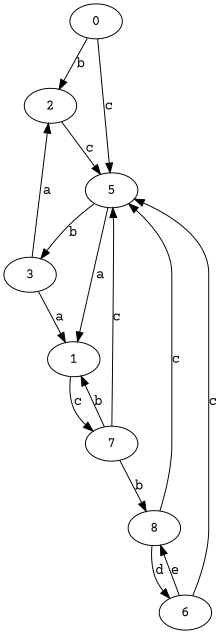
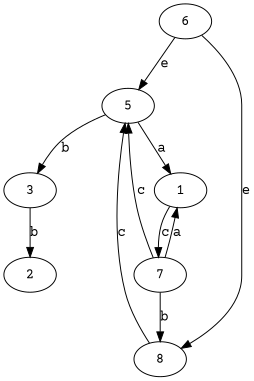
(96, 21) -> none
(78, 144) -> none
(47, 190) -> (34, 233)
(50, 313) -> none
(99, 401) -> (177, 233)
(213, 401) -> (165, 64)
(153, 570) -> none
